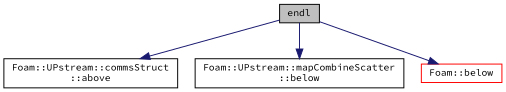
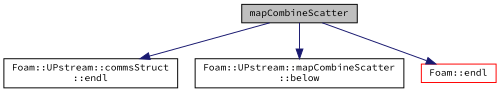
(300, 14) -> (300, 14)
(91, 73) -> (91, 73)
(462, 73) -> (459, 73)
